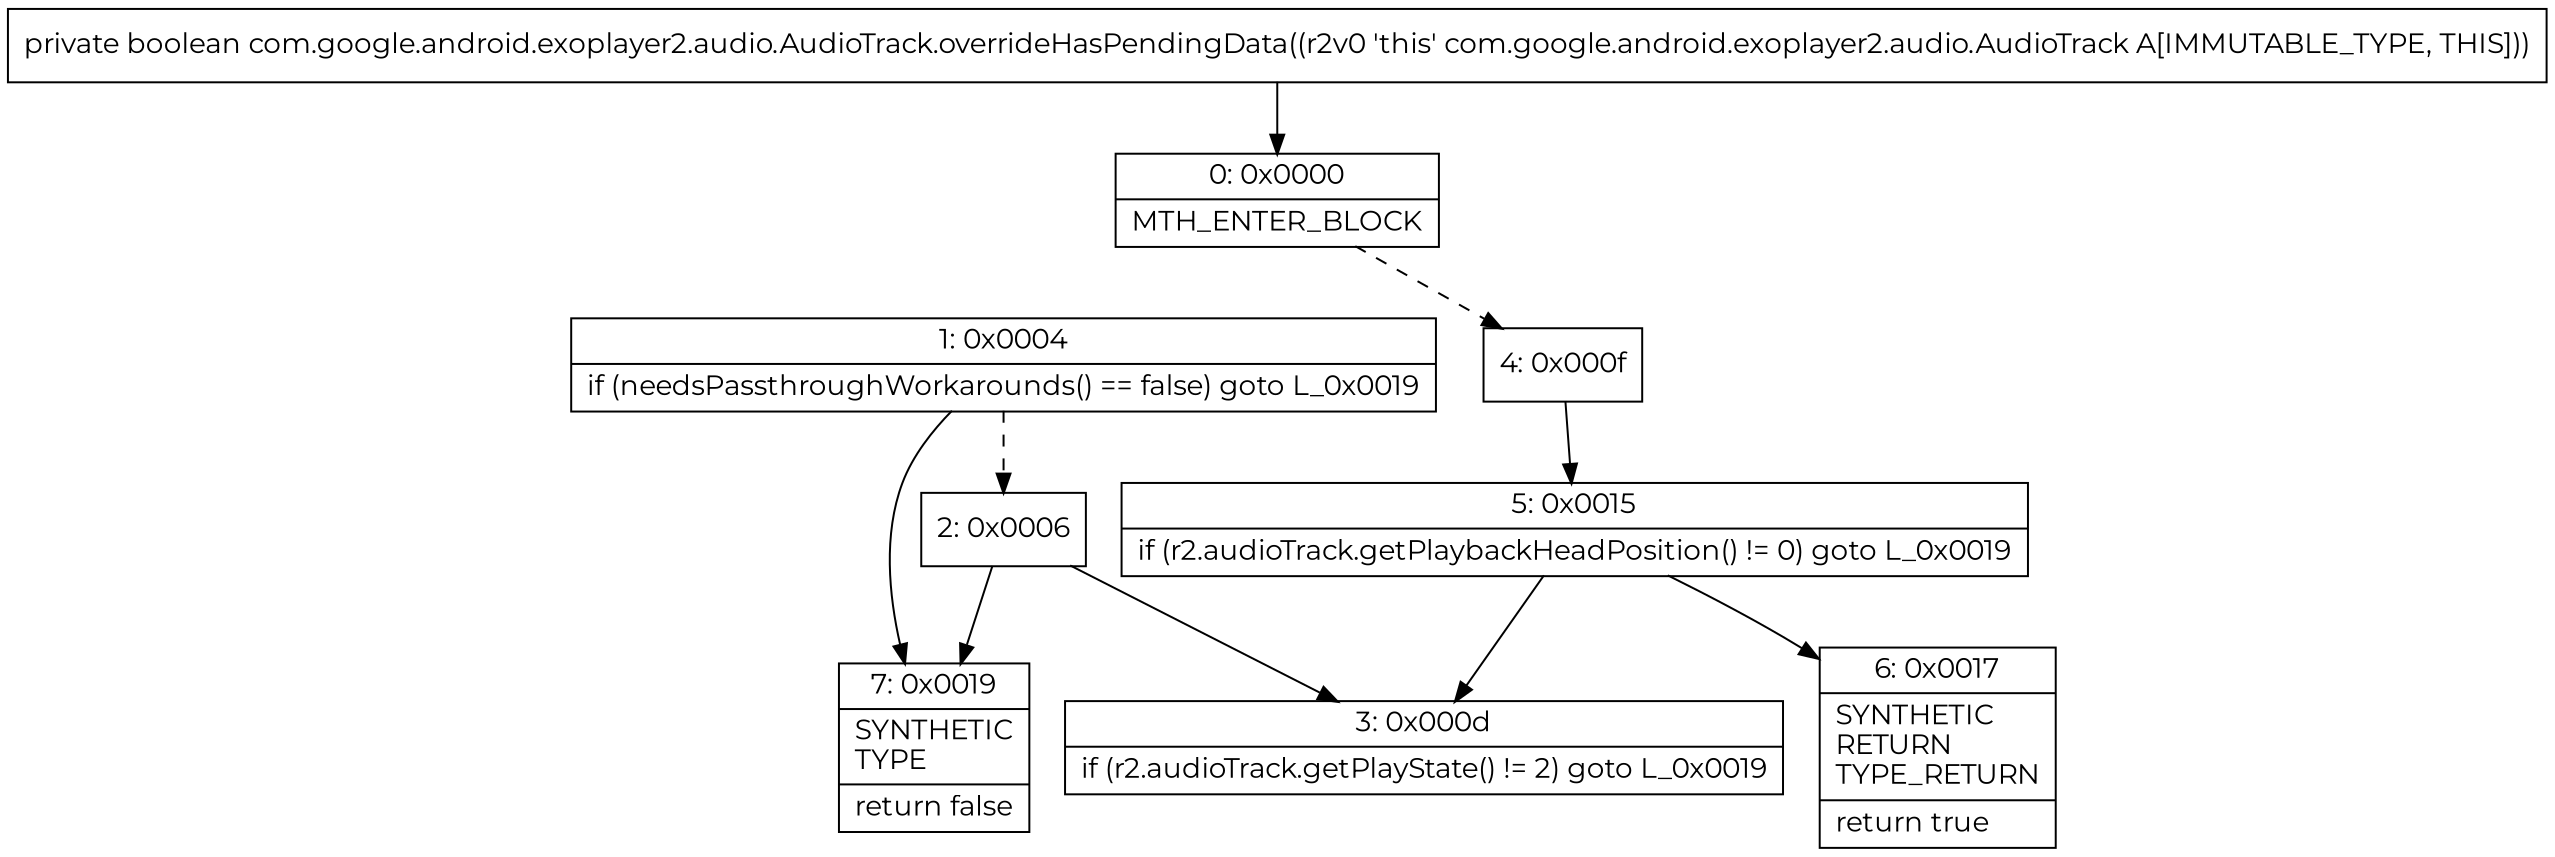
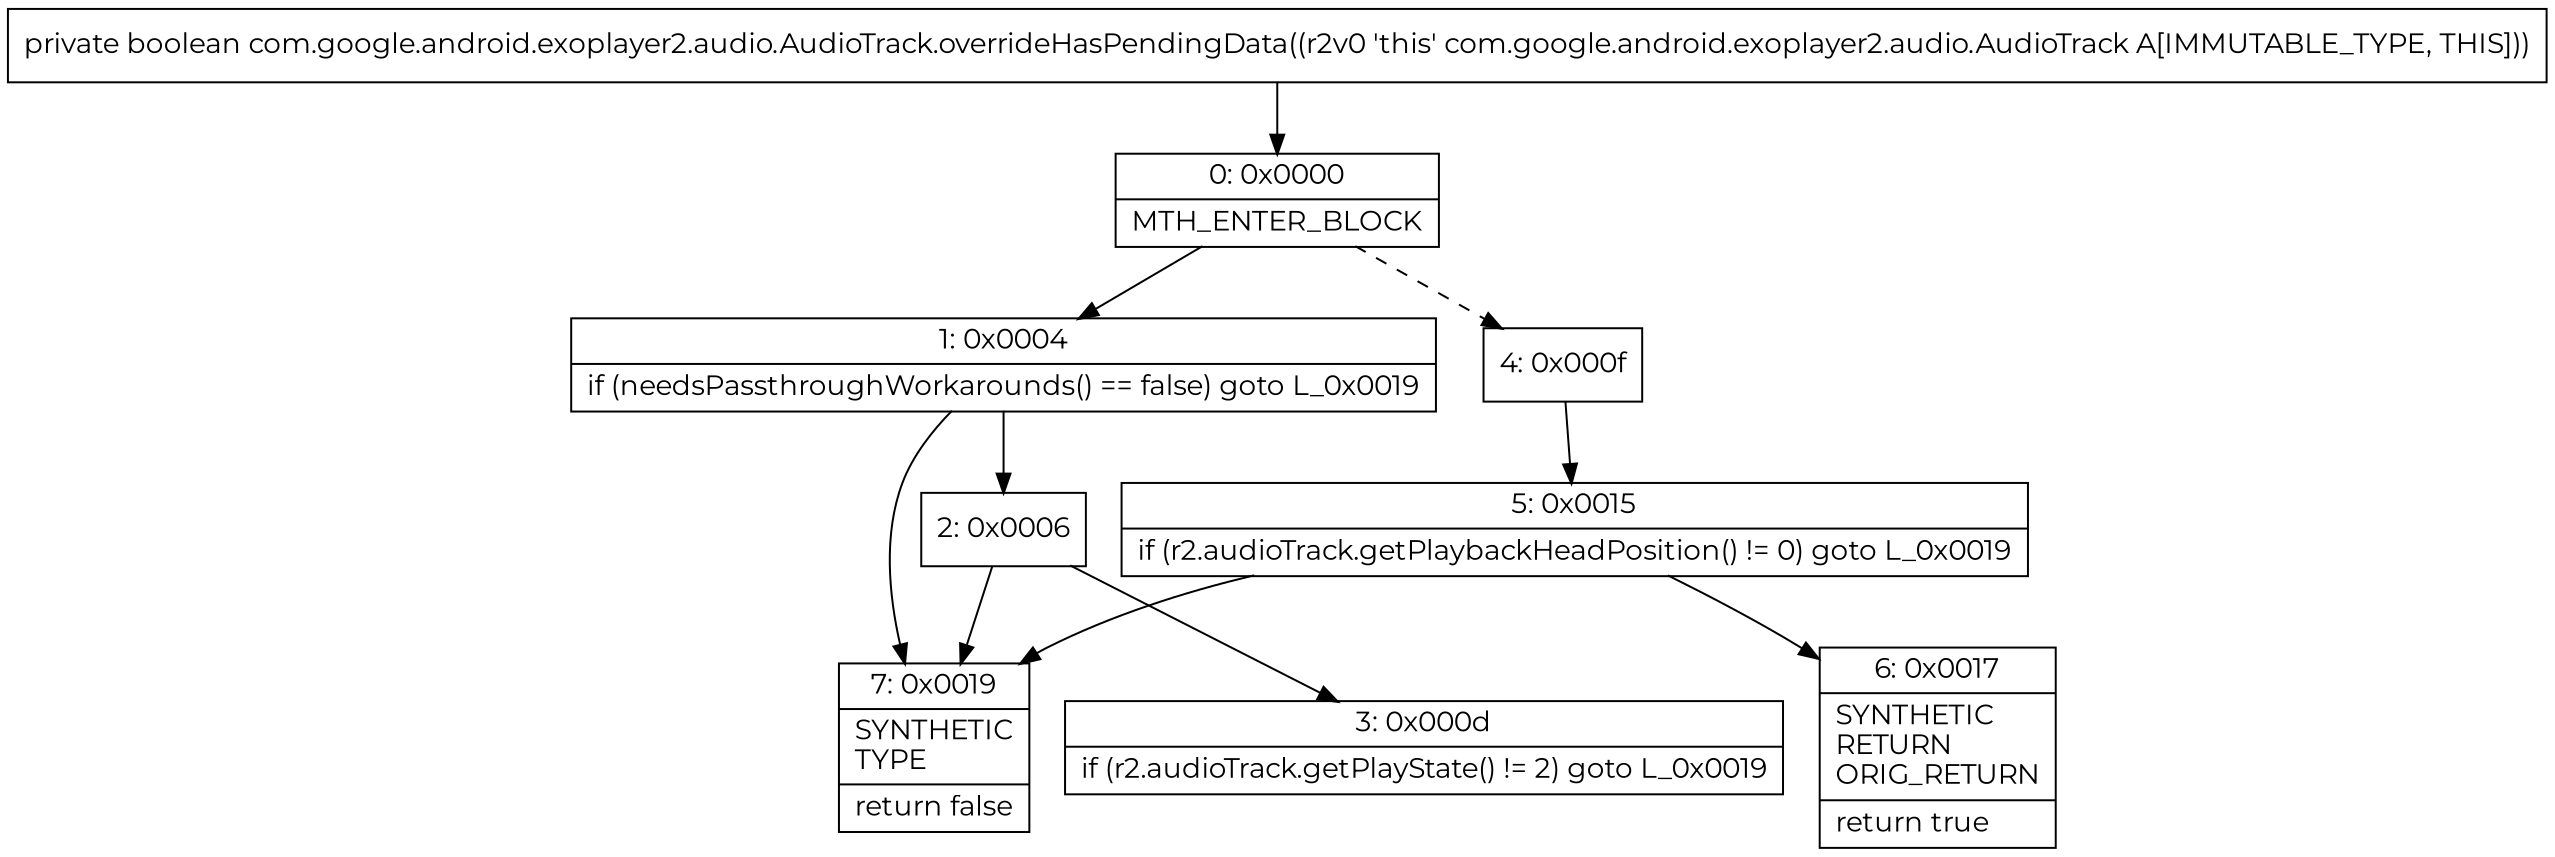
none -> (1149, 277)
(1004, 442) -> (1004, 442)
(1505, 630) -> (1132, 611)
(1938, 775) -> (1938, 775)
